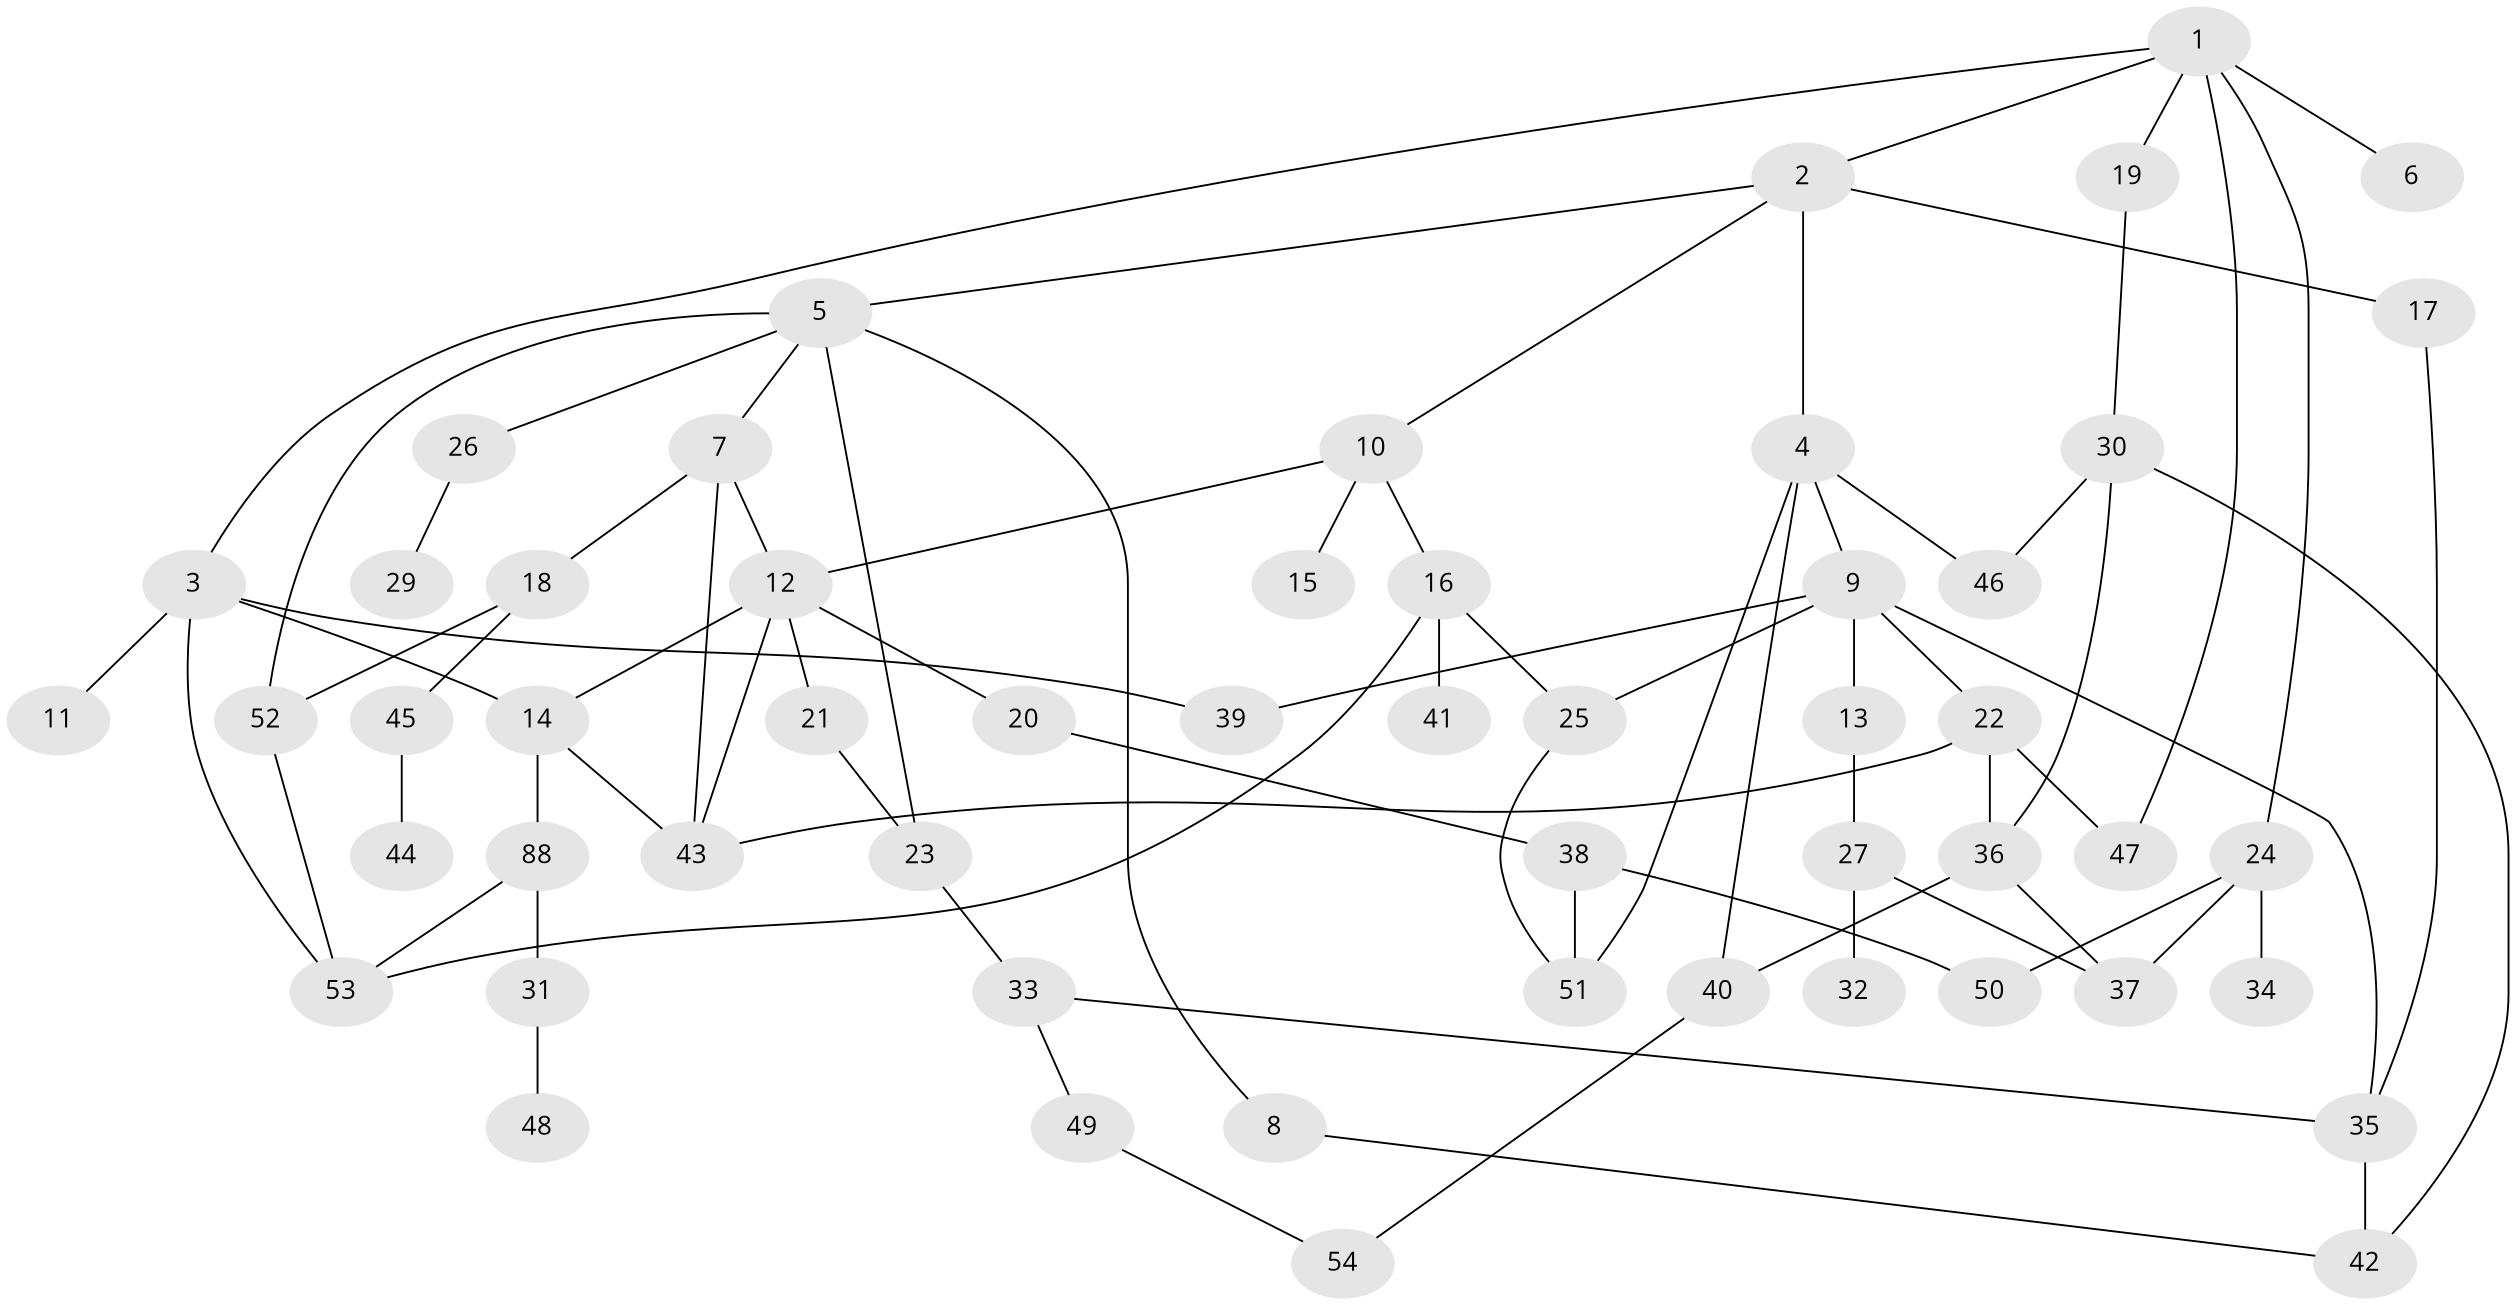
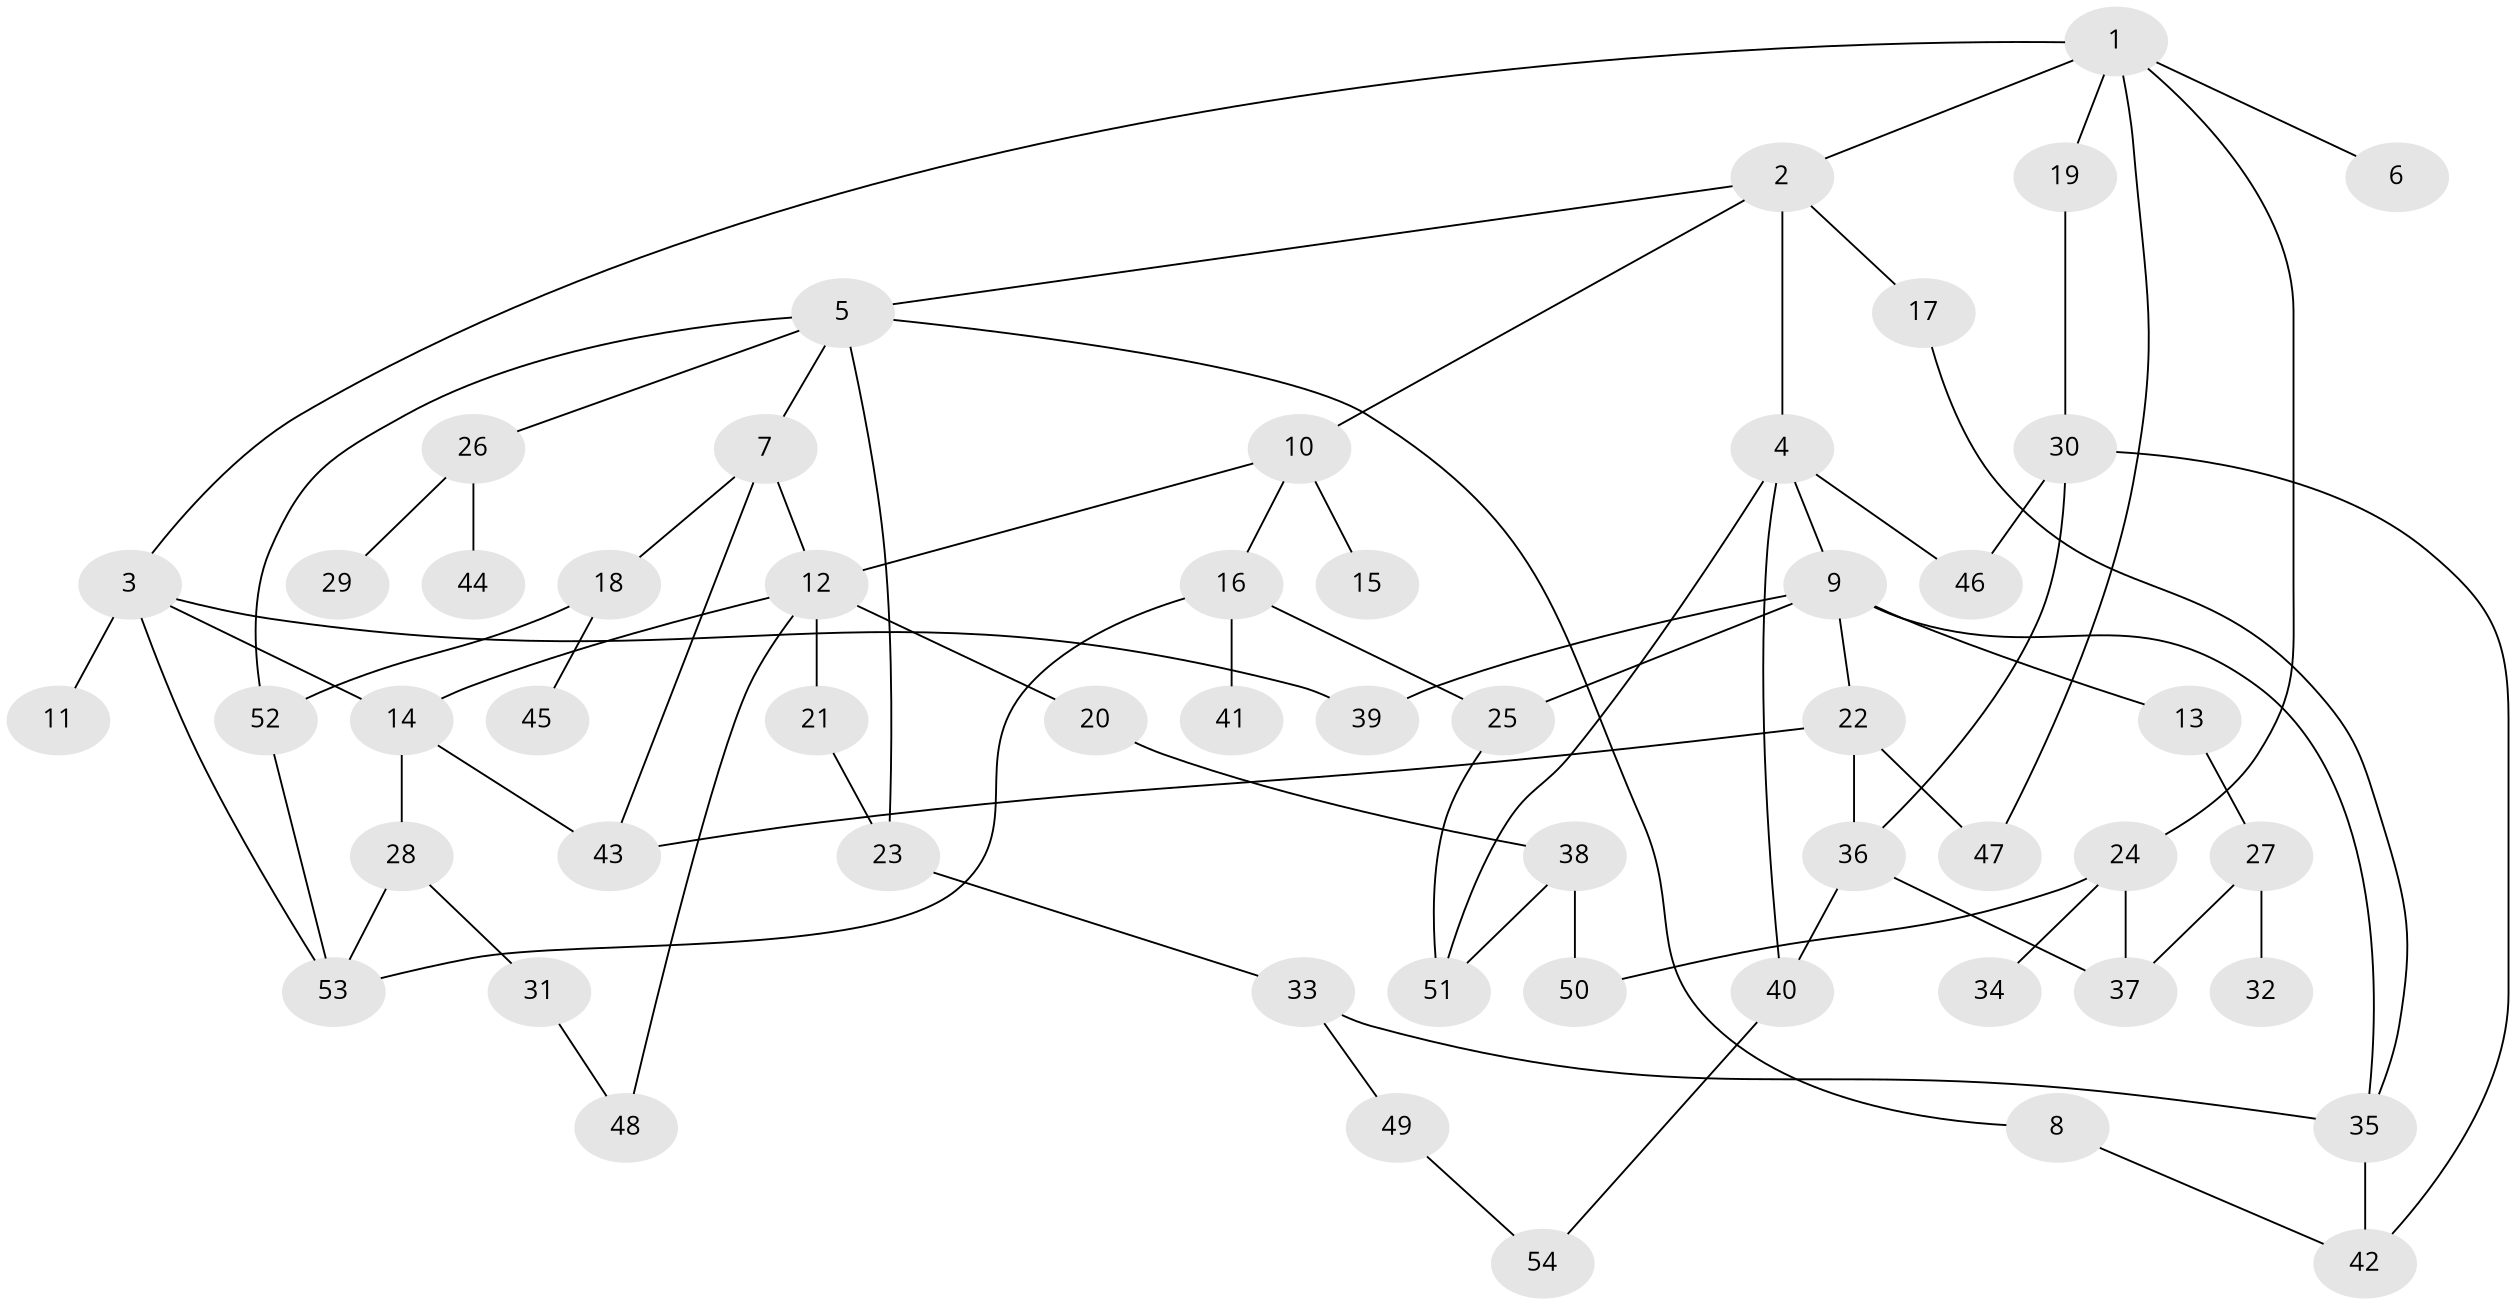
(737, 721) -> (693, 860)
(402, 789) -> (473, 517)
(538, 856) -> (402, 856)
